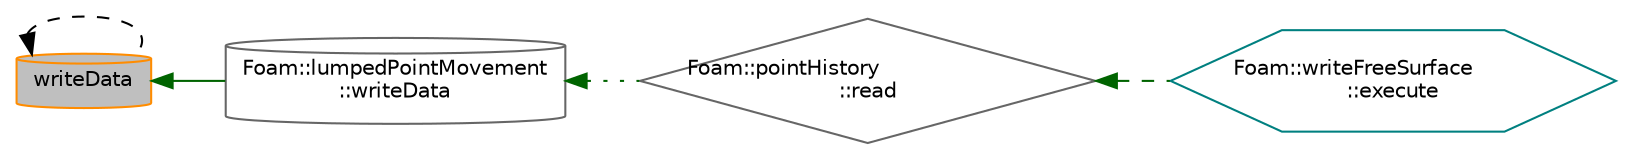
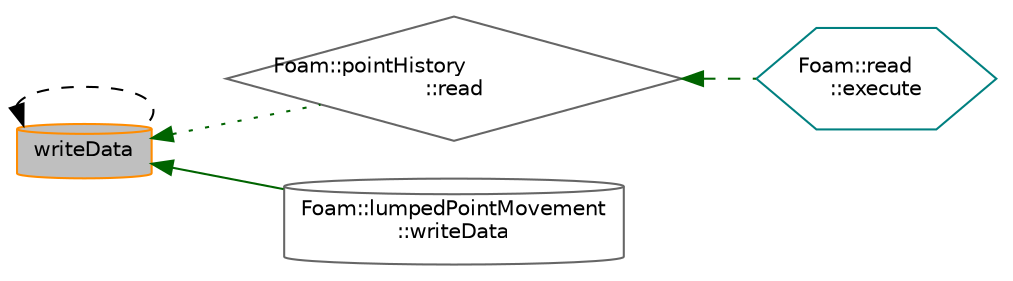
(613, 81) -> (247, 119)
(1393, 81) -> (876, 79)
